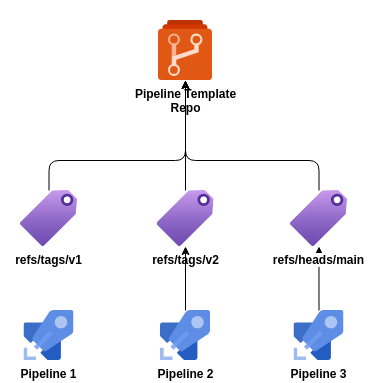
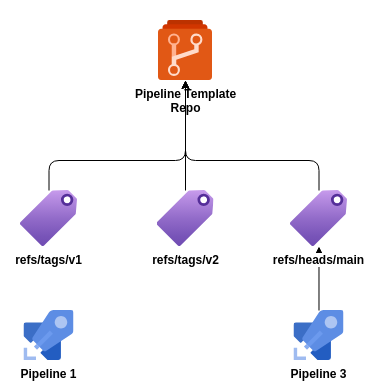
(186, 282) -> none
(186, 336) -> none
